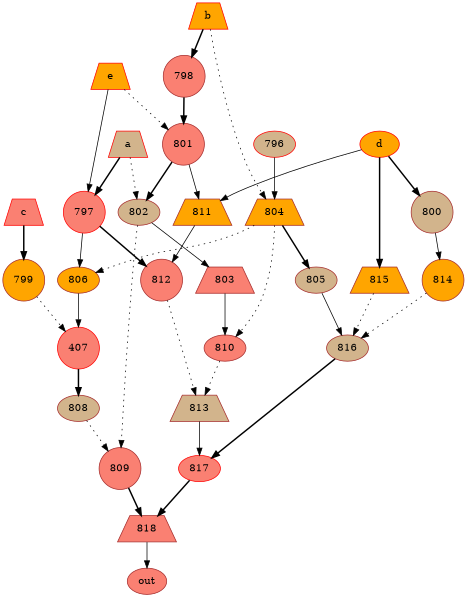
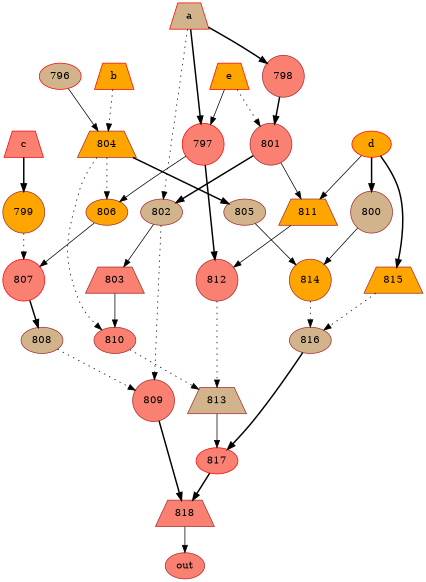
(199, 40) -> (235, 42)
(330, 311) -> (275, 243)
(78, 348) -> (24, 280)
